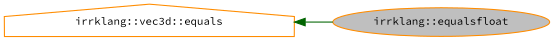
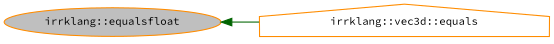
(319, 22) -> (246, 22)
